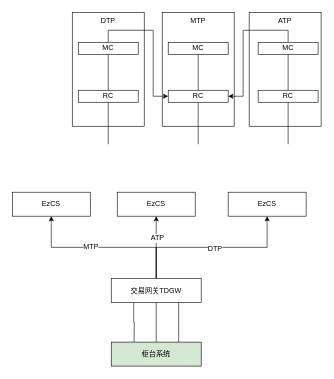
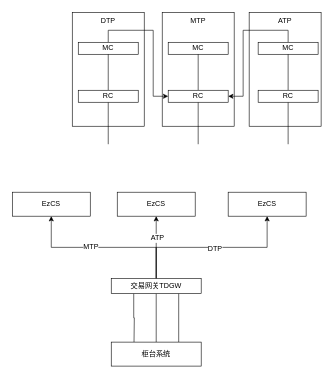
(156, 291) -> (156, 286)
(156, 354) -> (156, 354)
